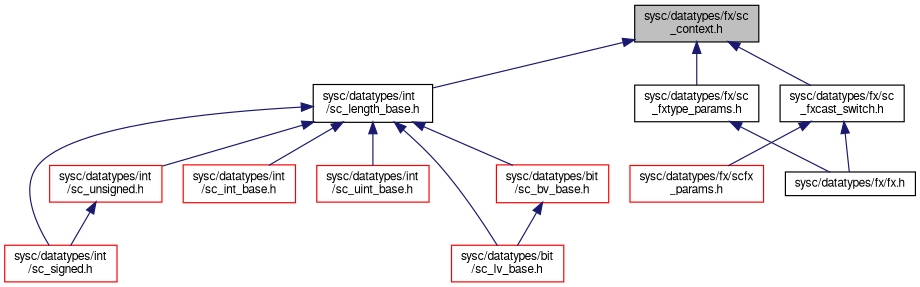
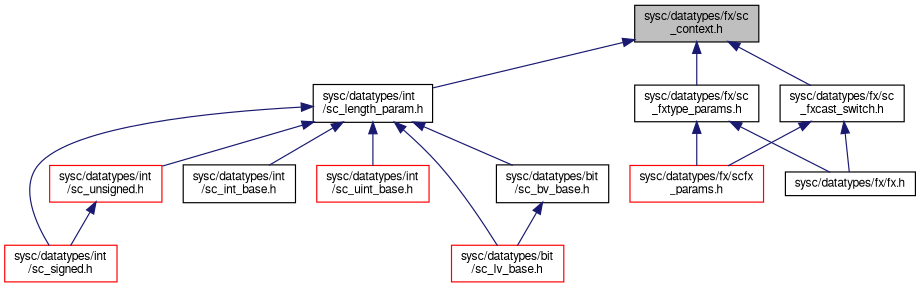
(373, 103) -> (373, 103)
none -> (697, 150)
(239, 184) -> (239, 184)
(553, 184) -> (553, 184)
